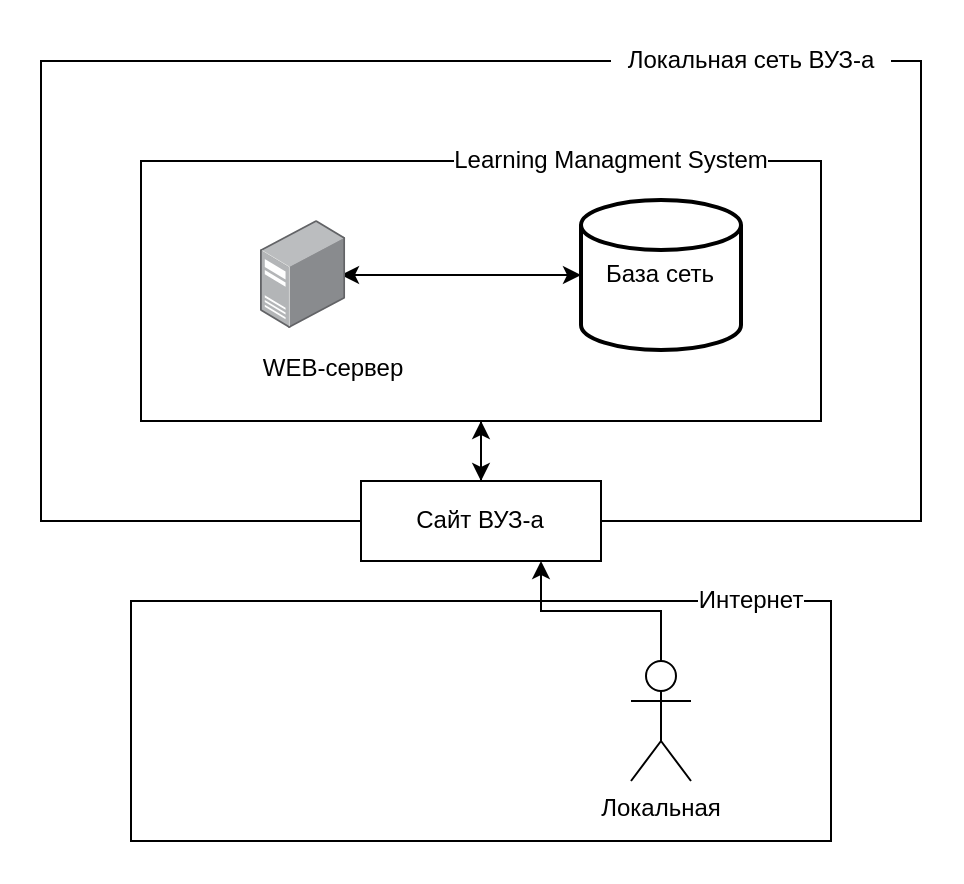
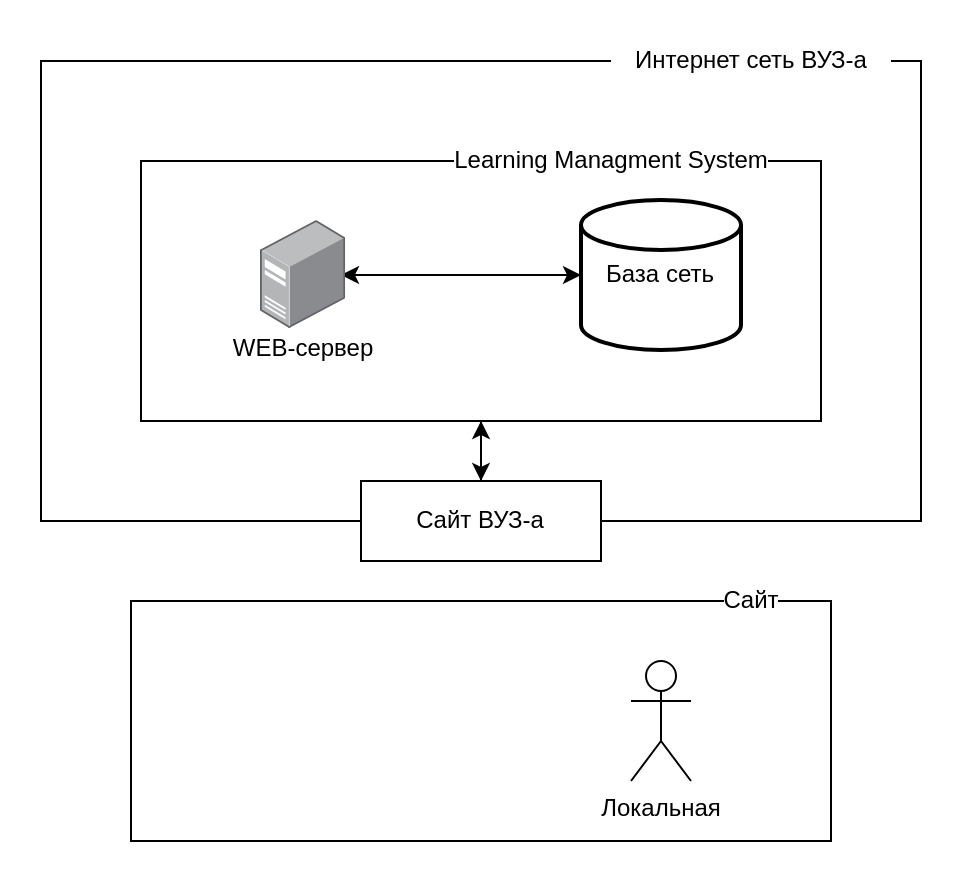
(752, 61) -> (752, 61)
(334, 369) -> (304, 349)
(752, 601) -> (752, 601)
(608, 611) -> none
